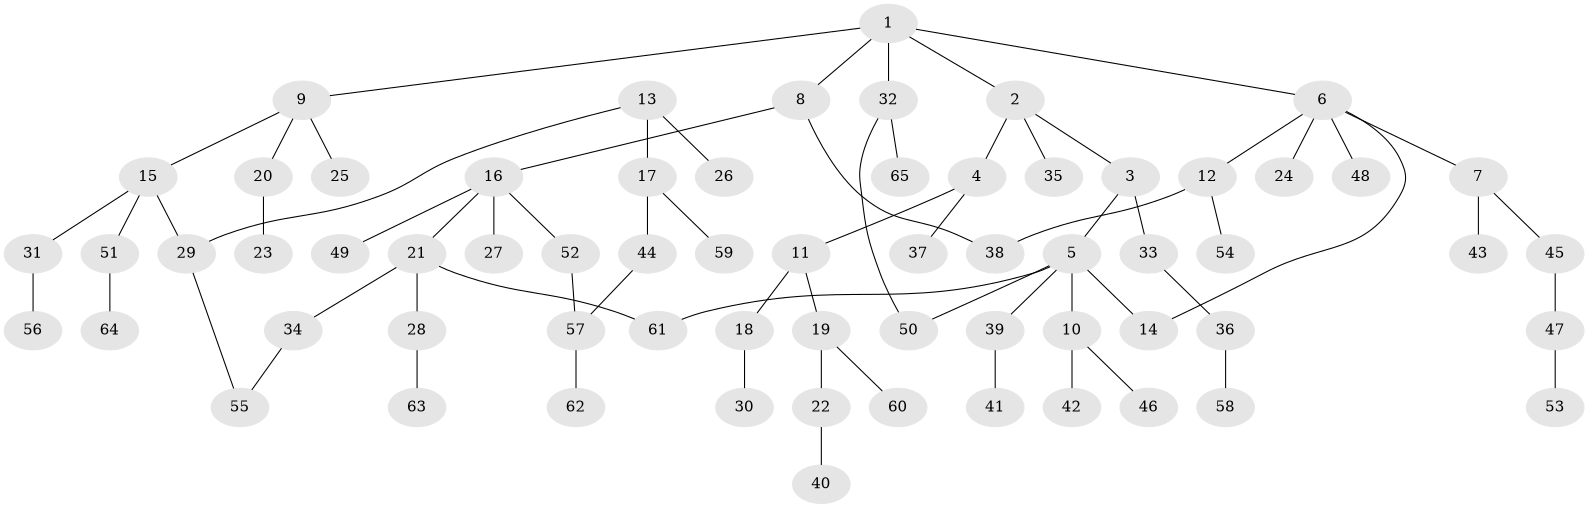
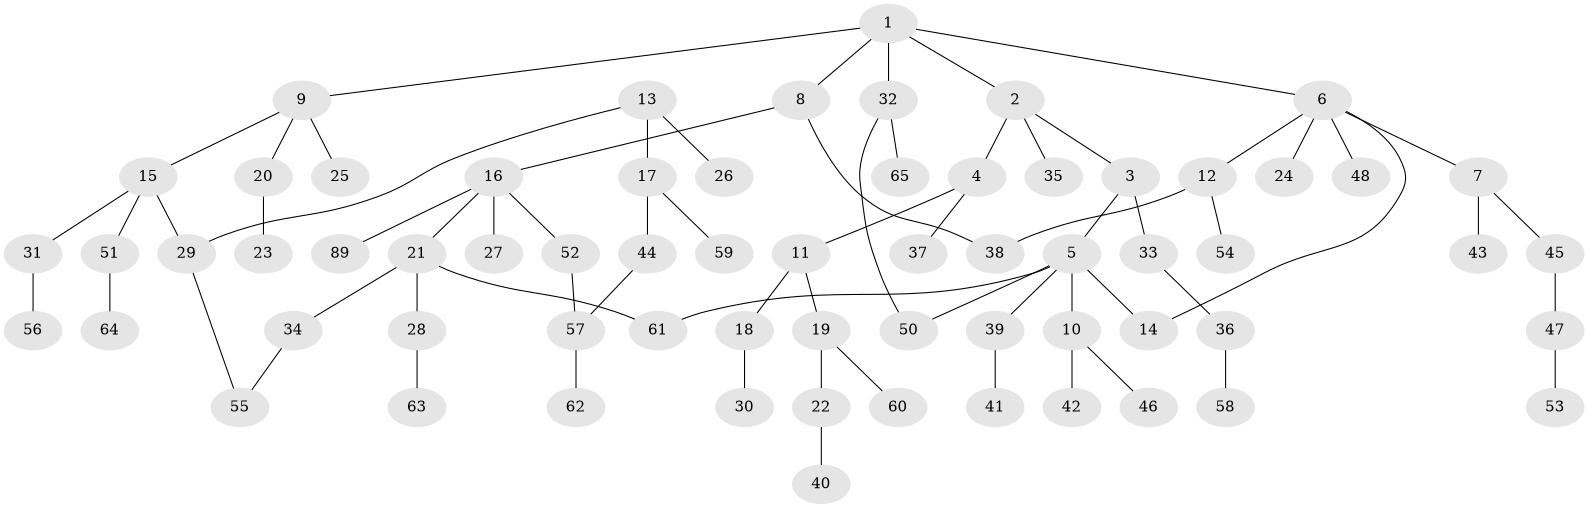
(340, 254) -> (340, 254)
